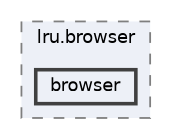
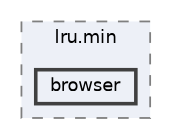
(86, 38) -> (86, 38)
